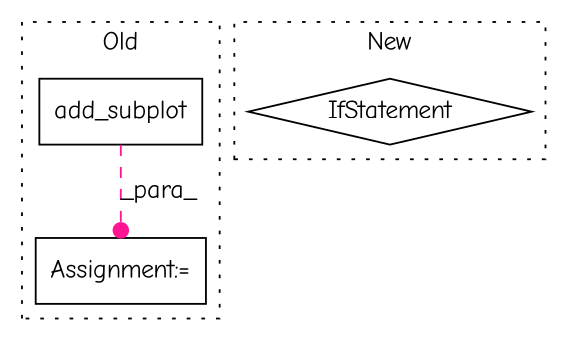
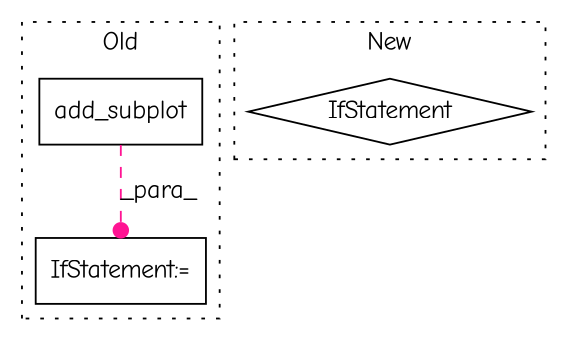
(121, 271) -> (121, 271)
